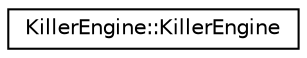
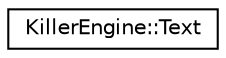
(153, 29) -> (113, 29)
